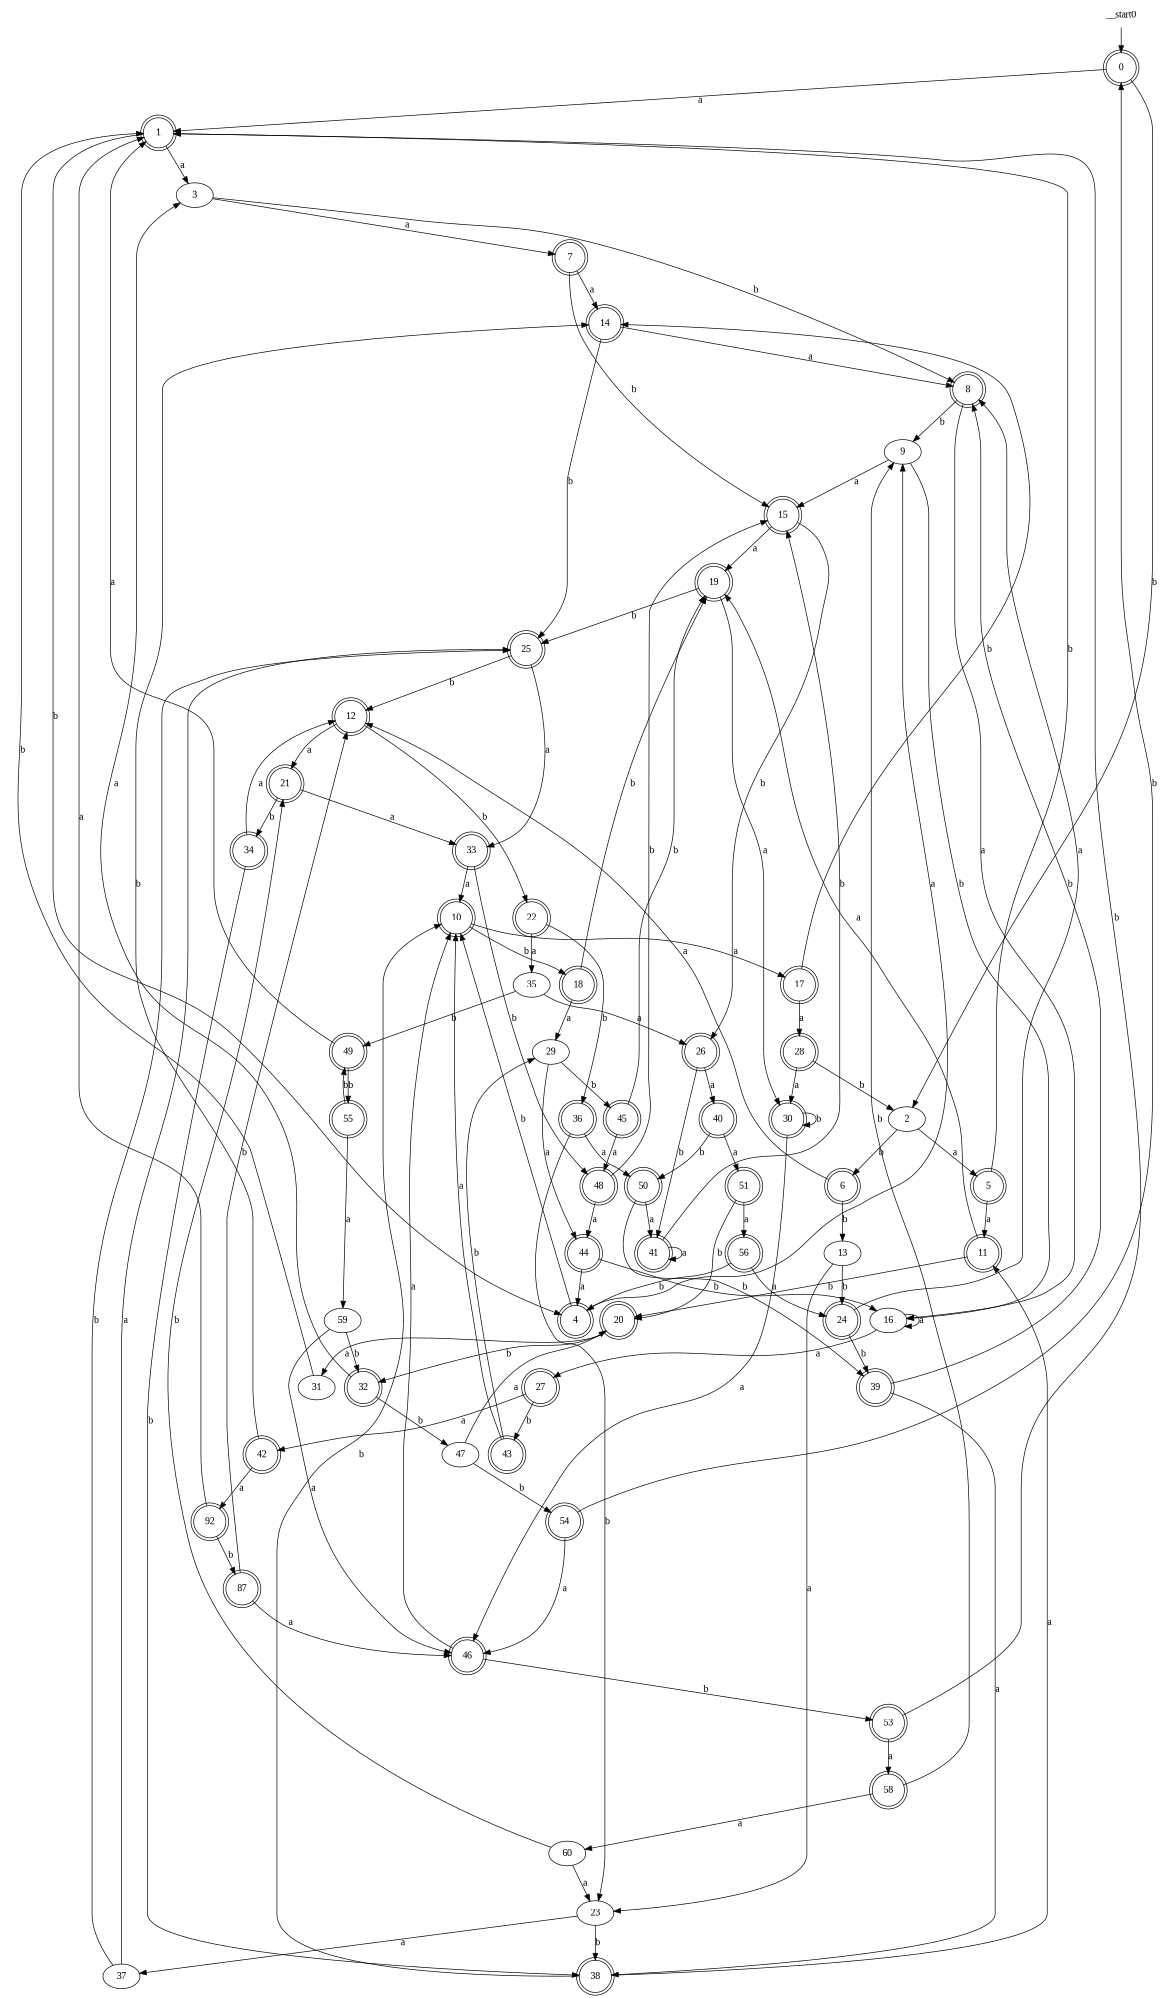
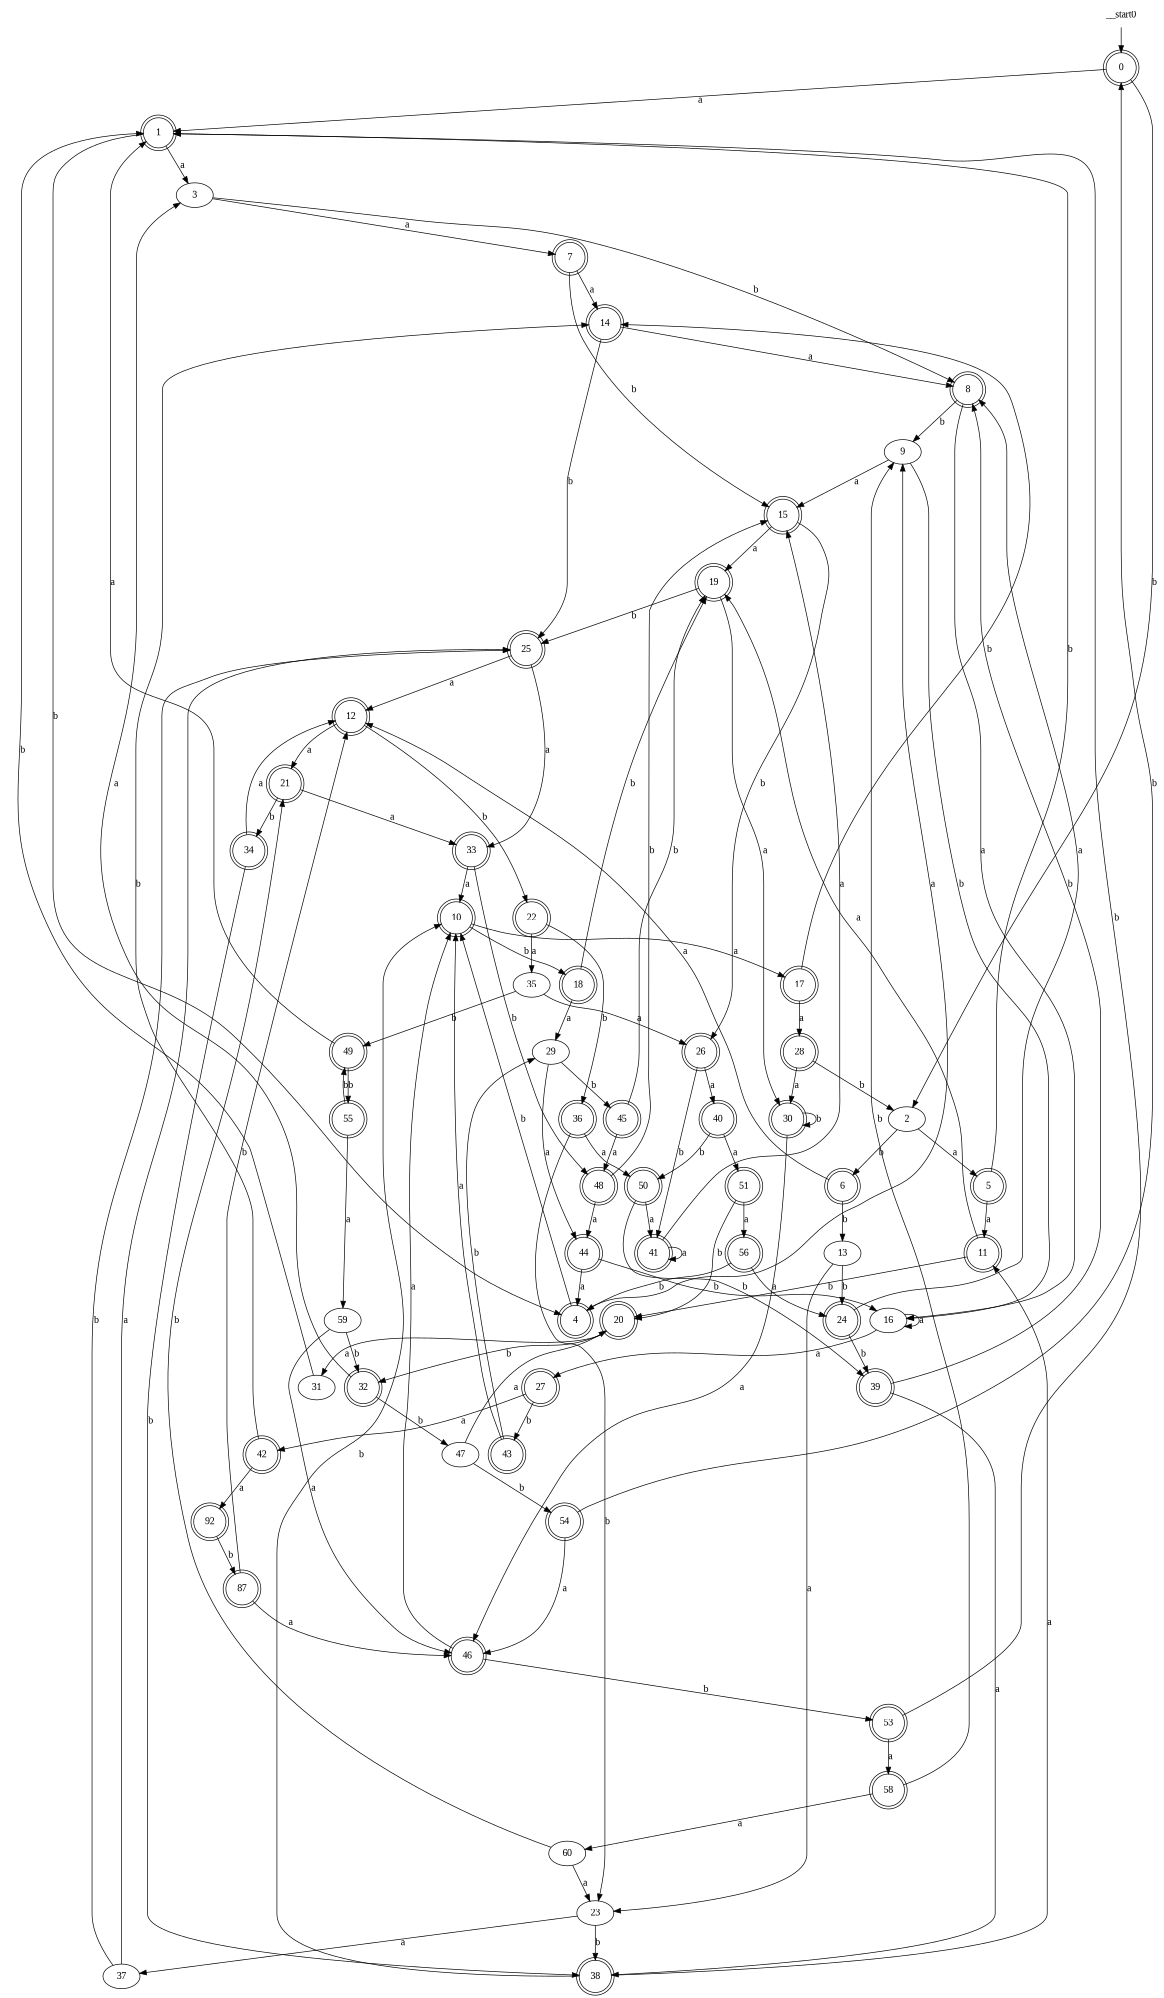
(452, 683) -> (452, 683)
(79, 838) -> none
(842, 884) -> (842, 884)
